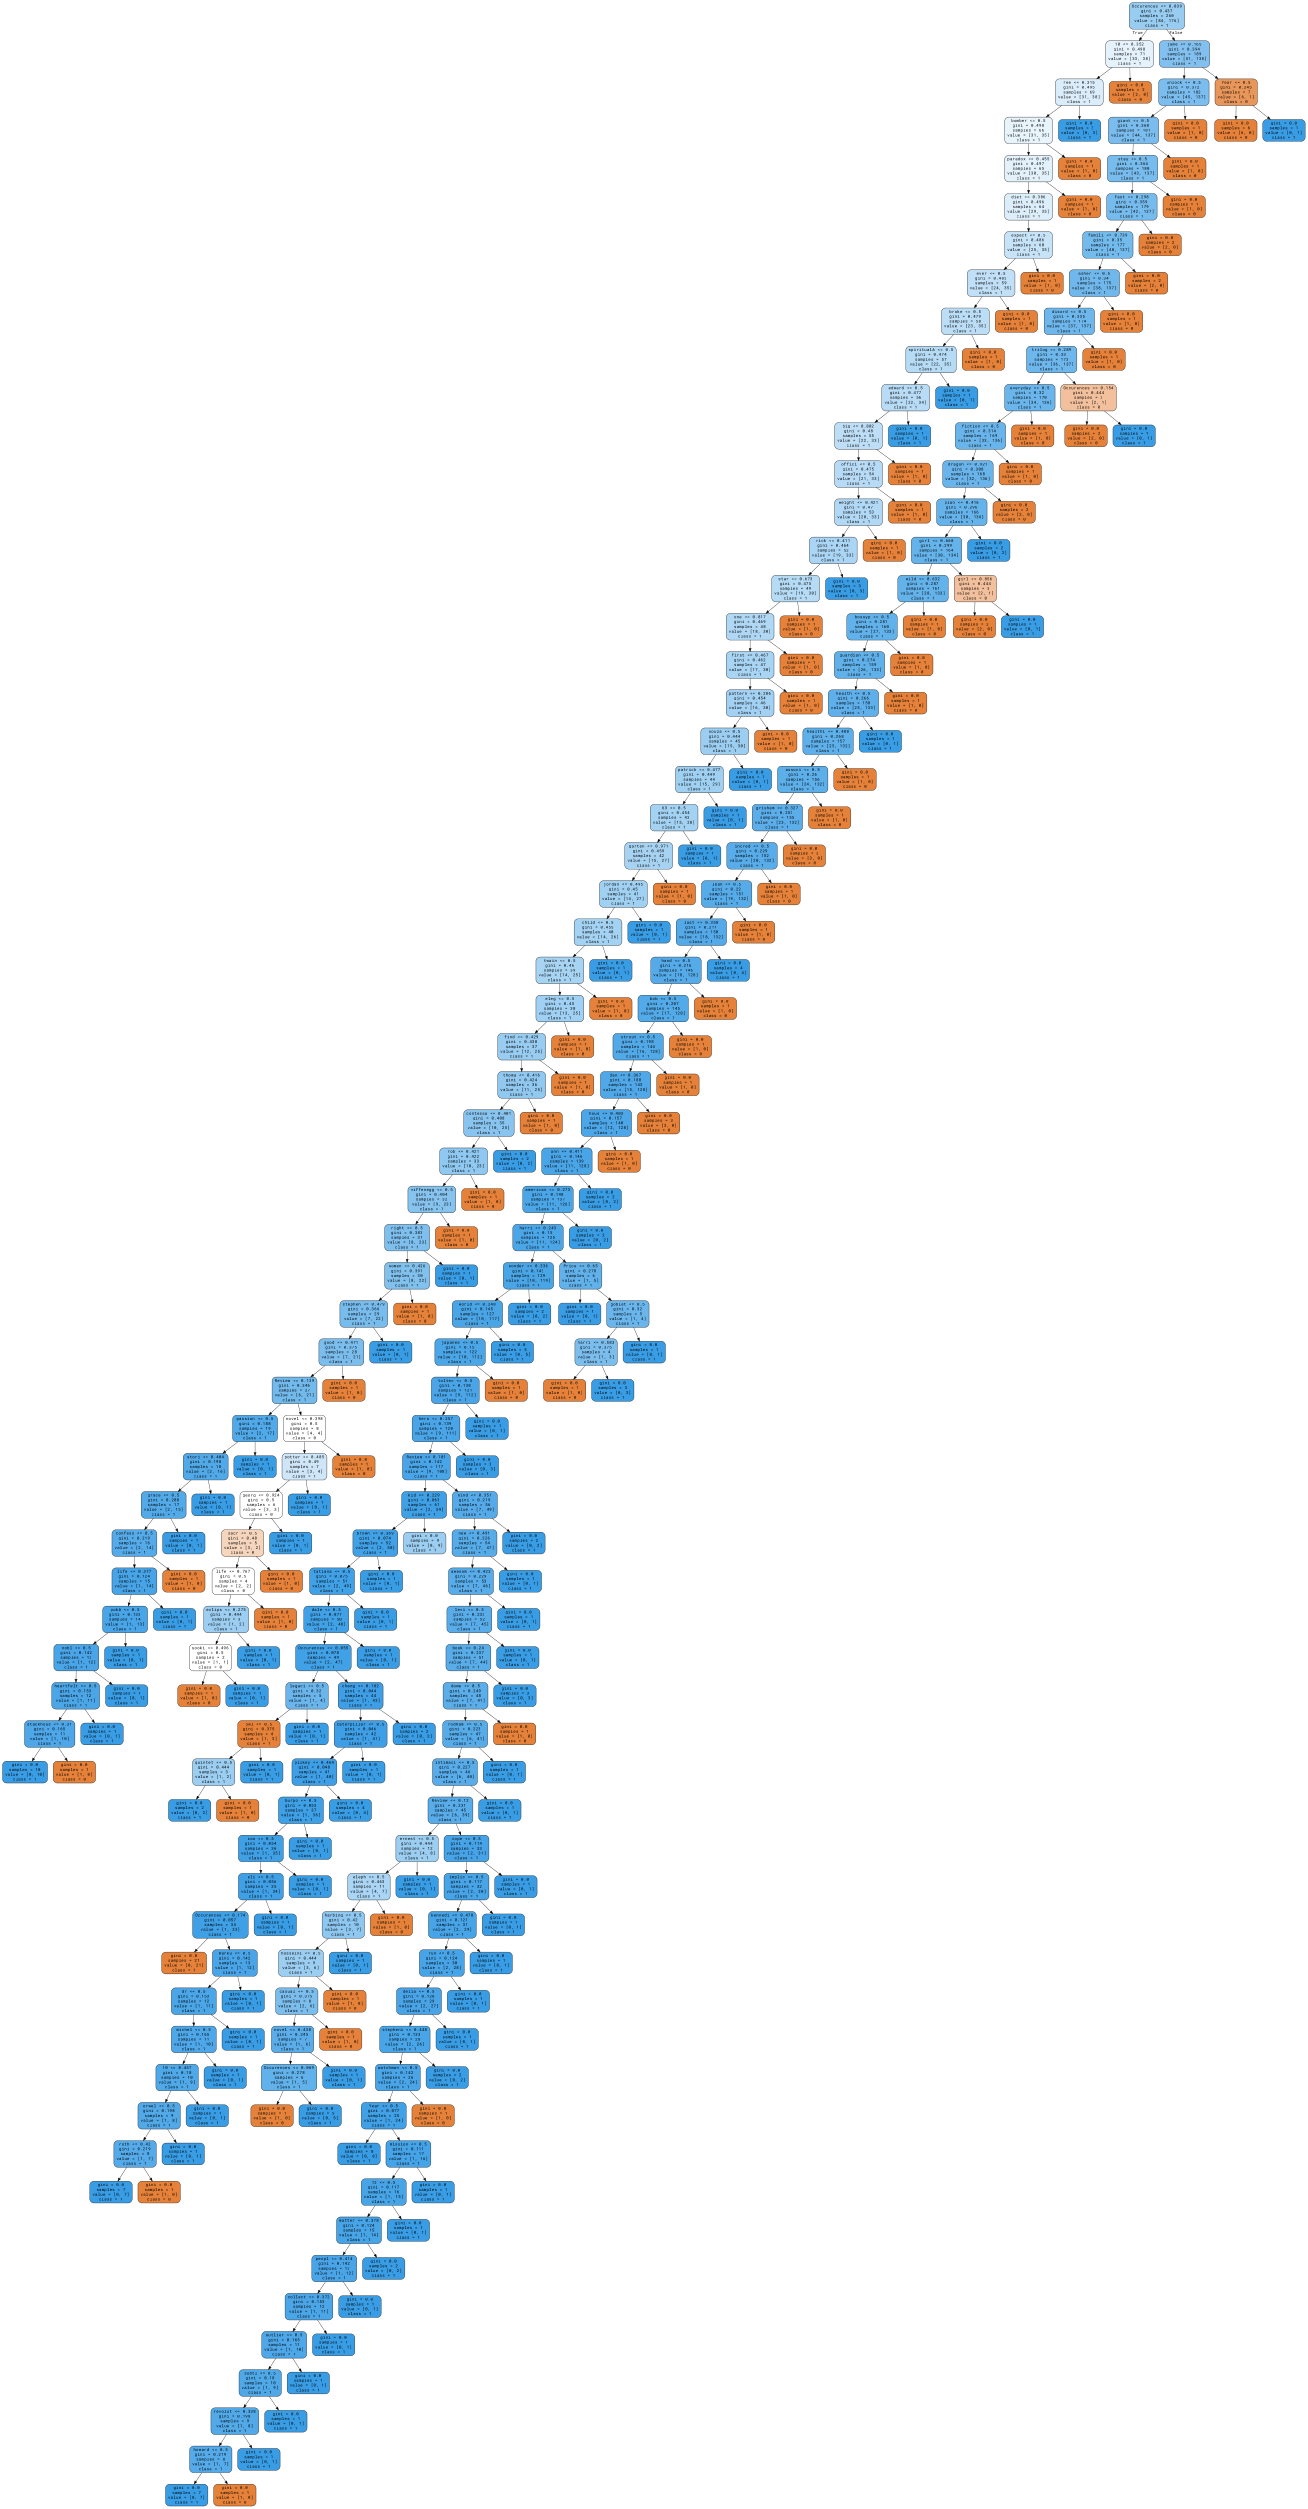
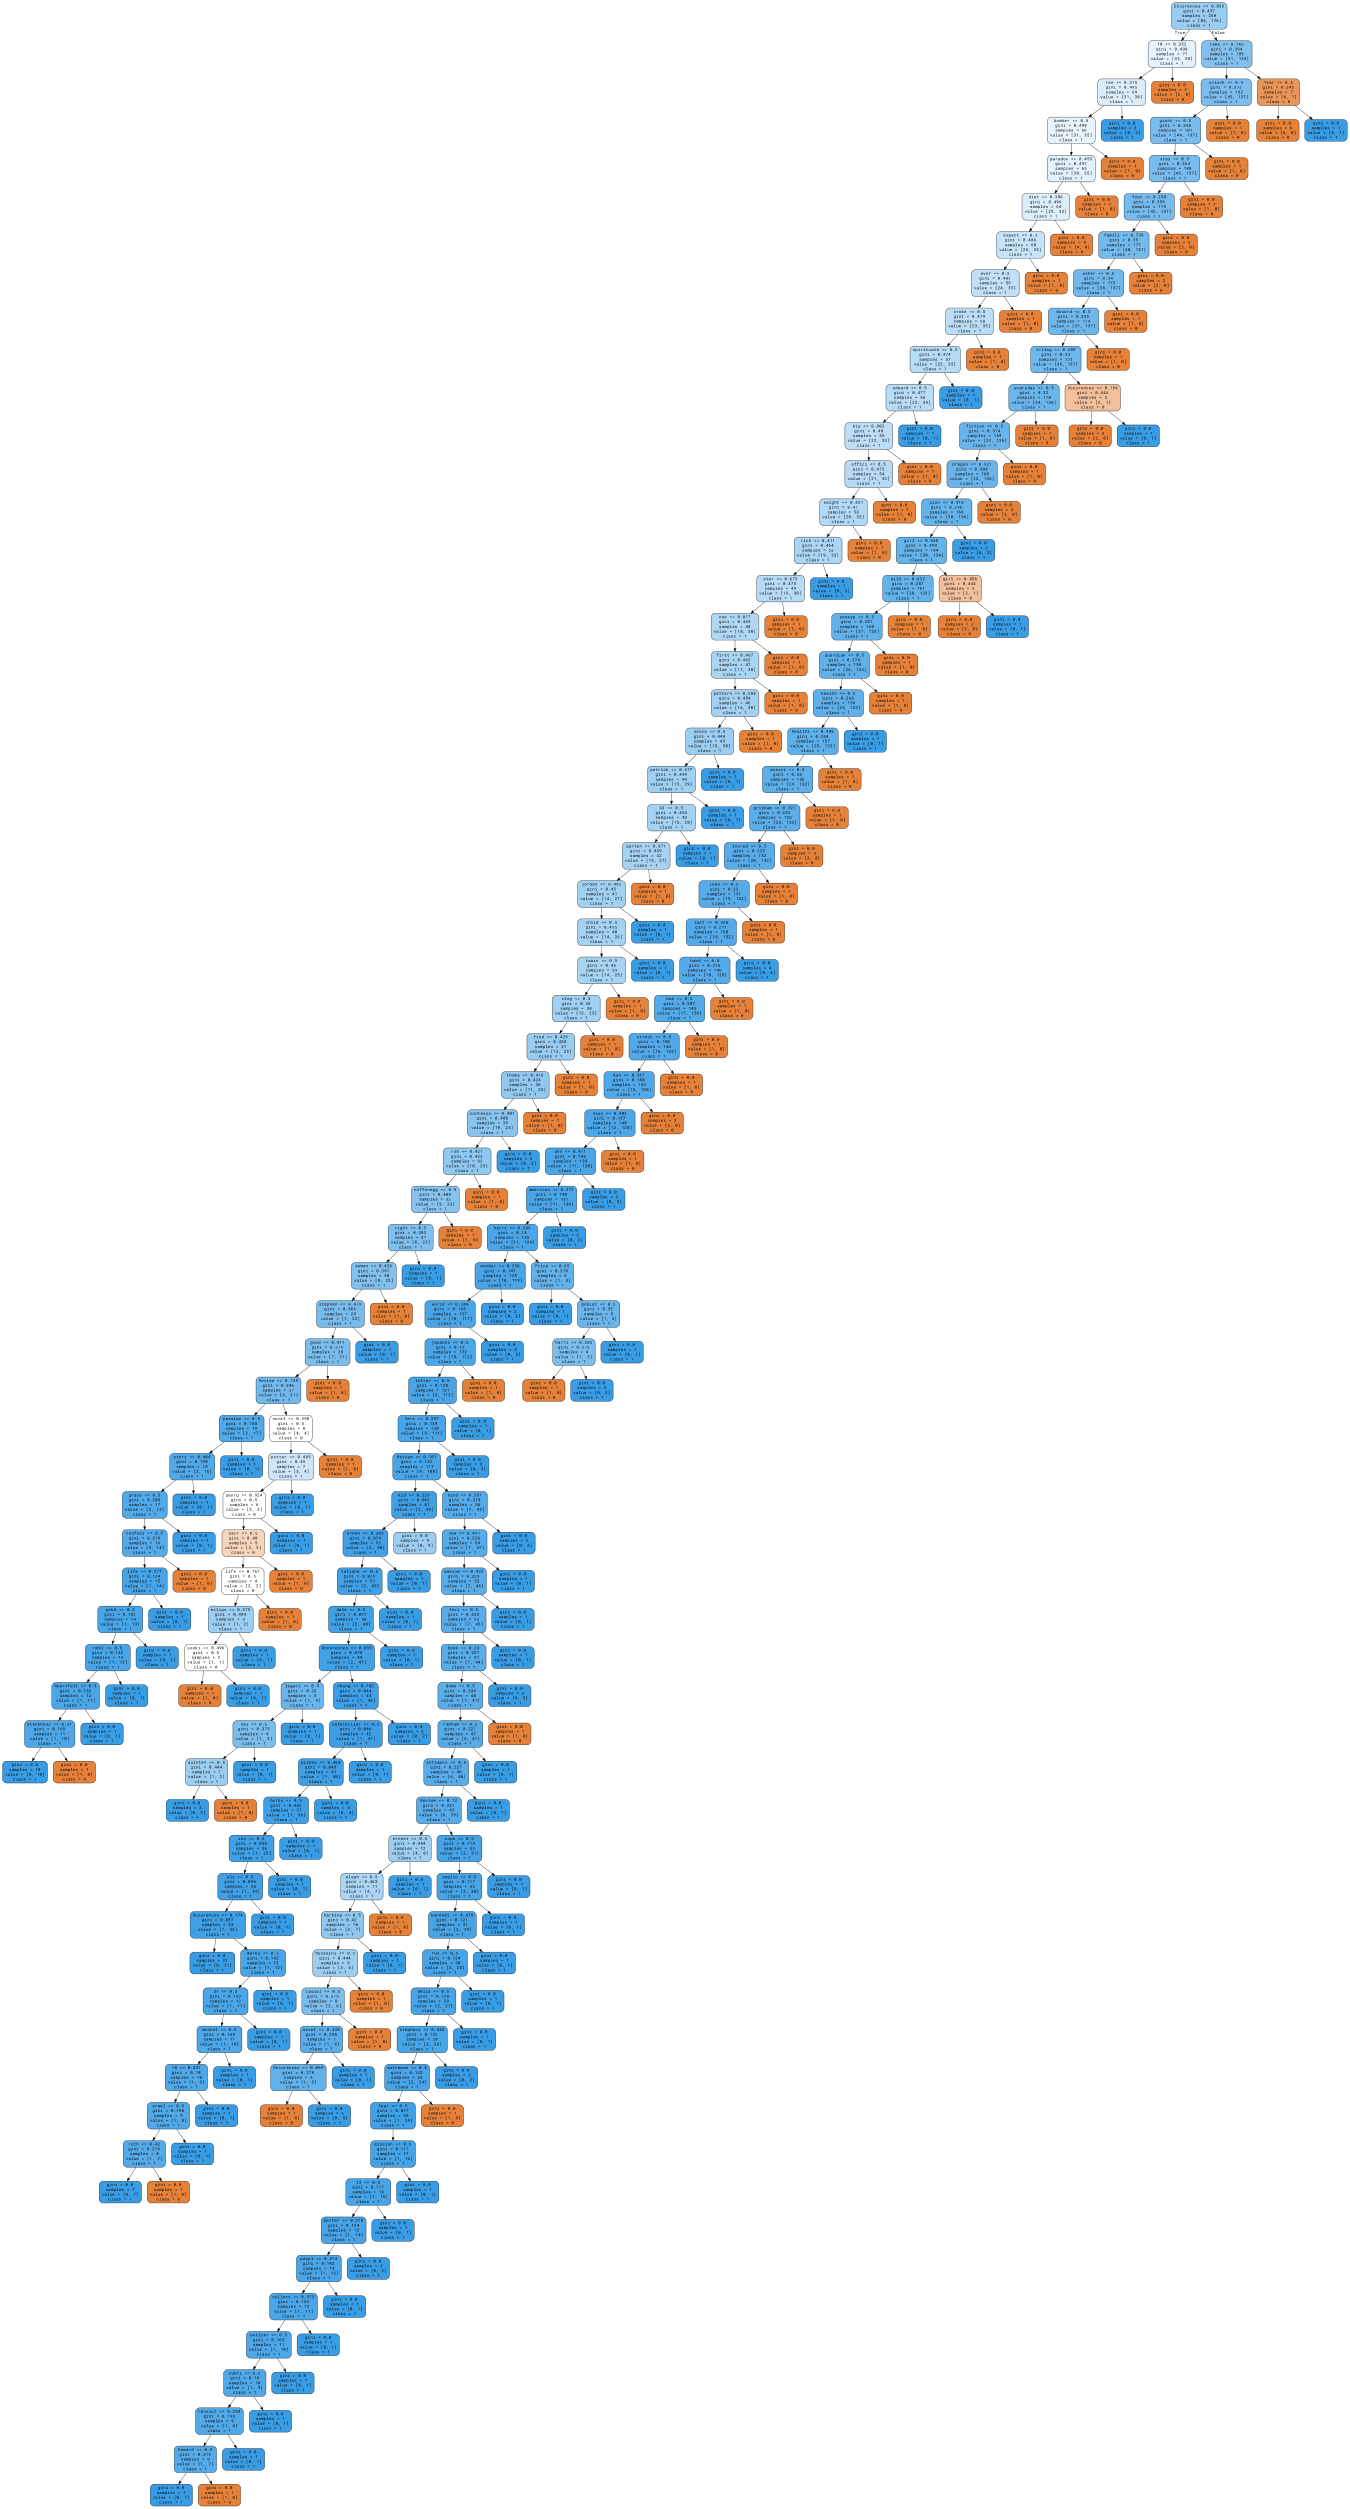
none -> (1072, 245)
(259, 1734) -> (254, 1734)
(184, 1963) -> (212, 1963)
(359, 2154) -> none
